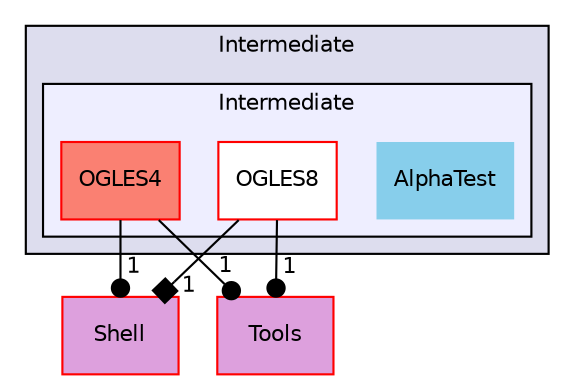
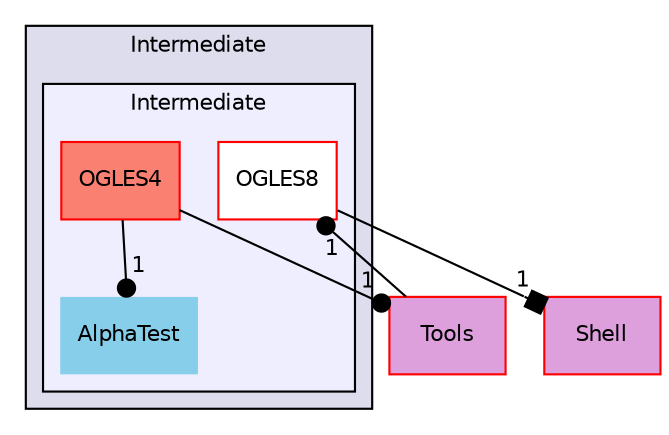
(120, 250) -> (124, 250)
(277, 250) -> (386, 279)
